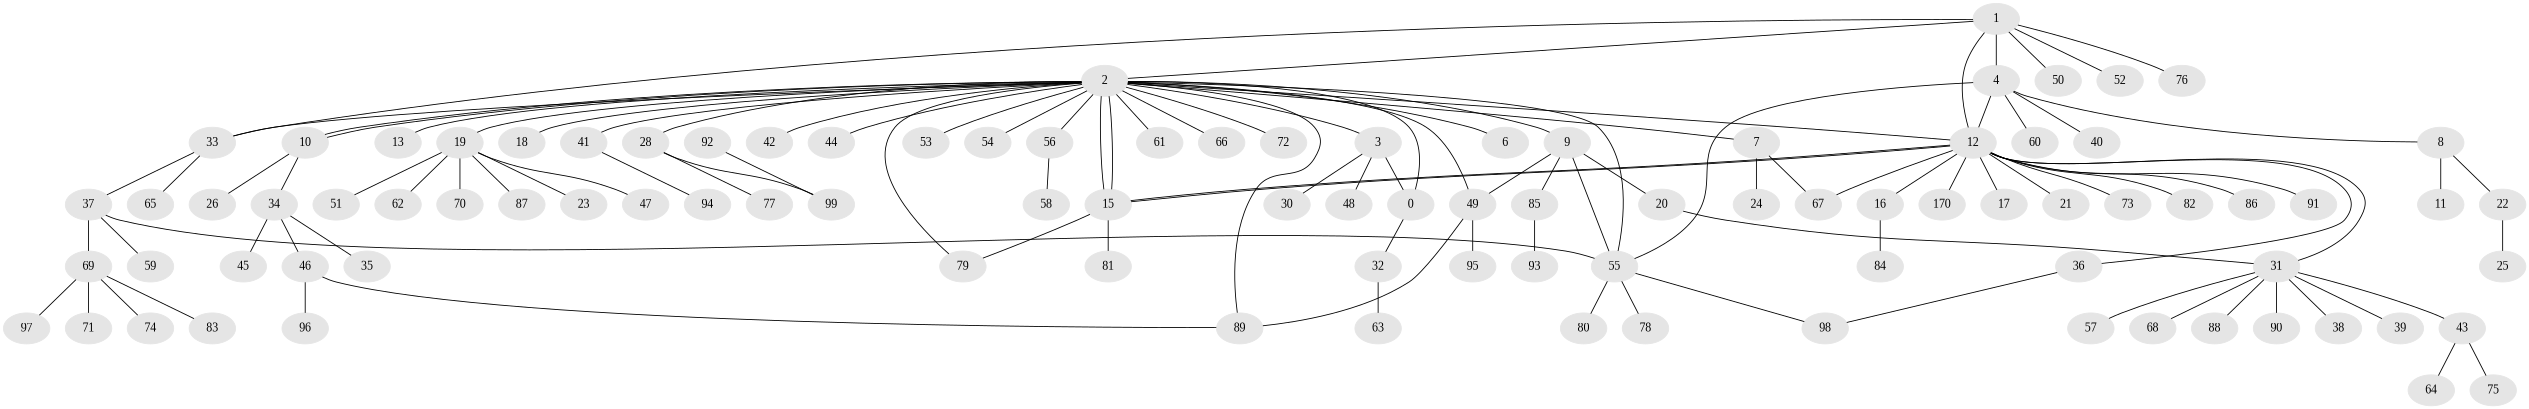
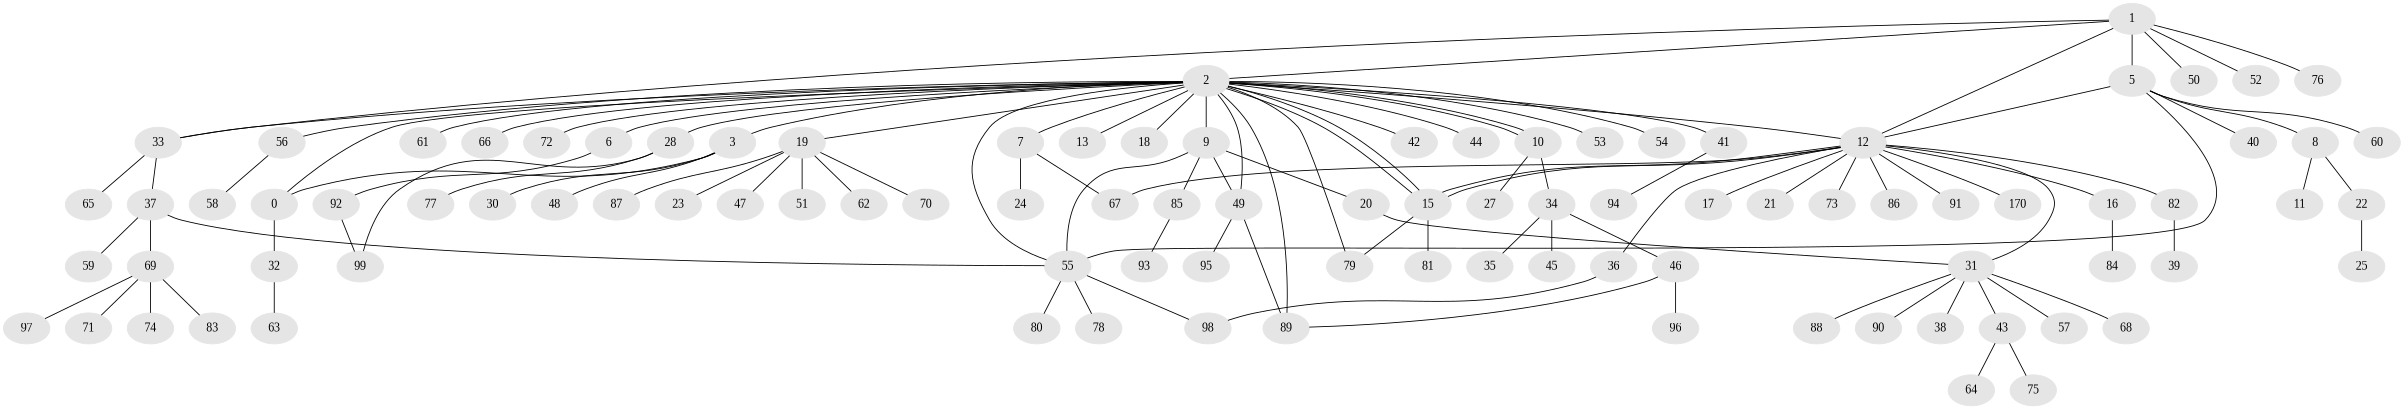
(1996, 81) -> (2132, 81)
none -> (437, 177)
(212, 205) -> (1490, 205)
(2338, 297) -> (2174, 236)
